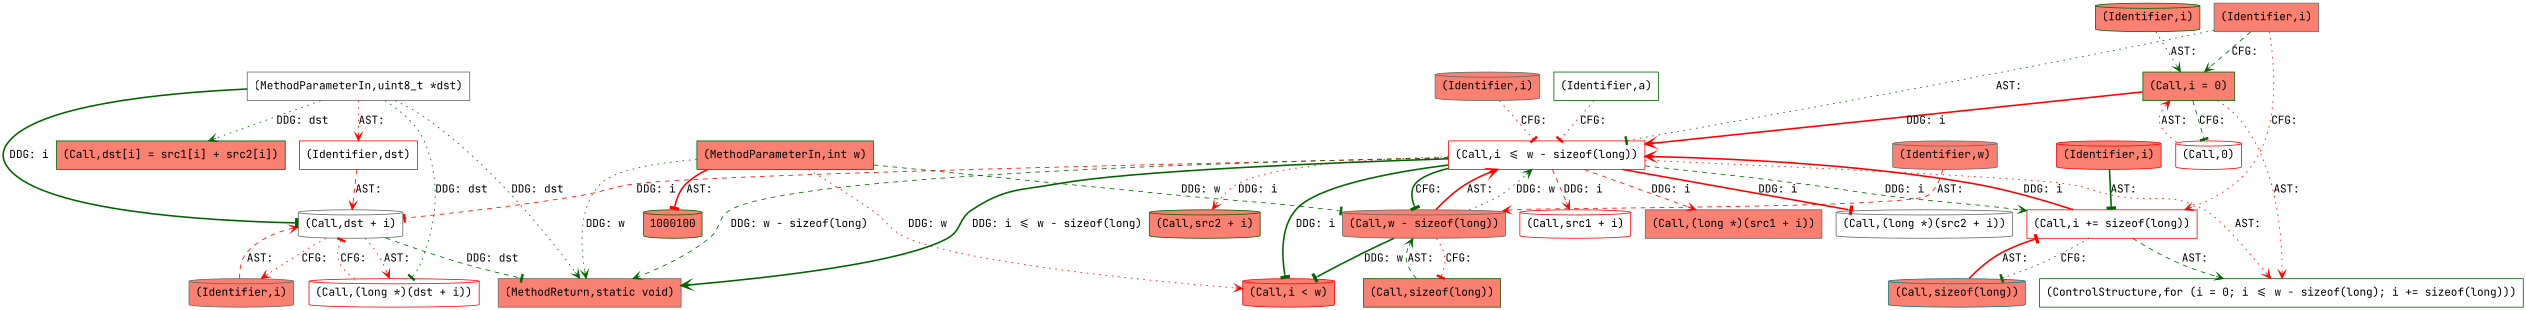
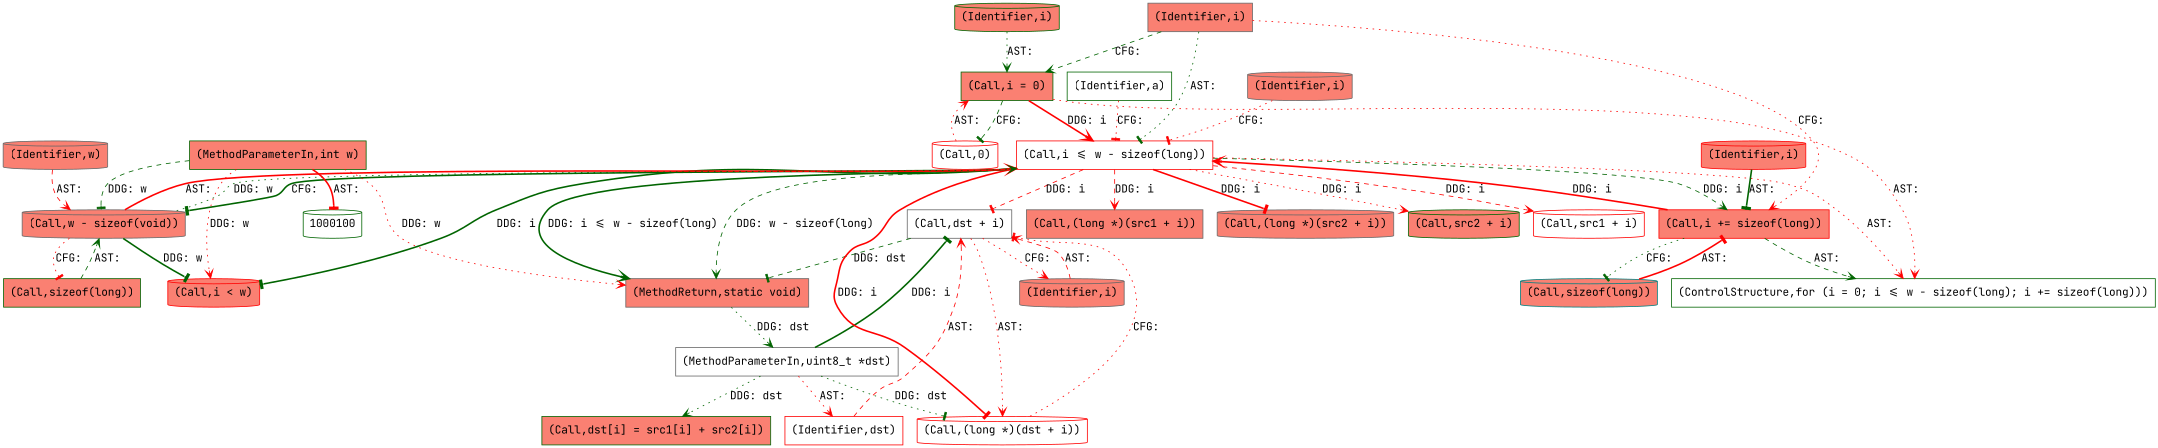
(494, 177) -> (749, 324)
(604, 181) -> (461, 261)
(351, 224) -> (960, 224)
(673, 224) -> (332, 224)
(1424, 224) -> (104, 224)
(1924, 224) -> (1305, 224)
(2112, 224) -> (1744, 224)
none -> (838, 275)
